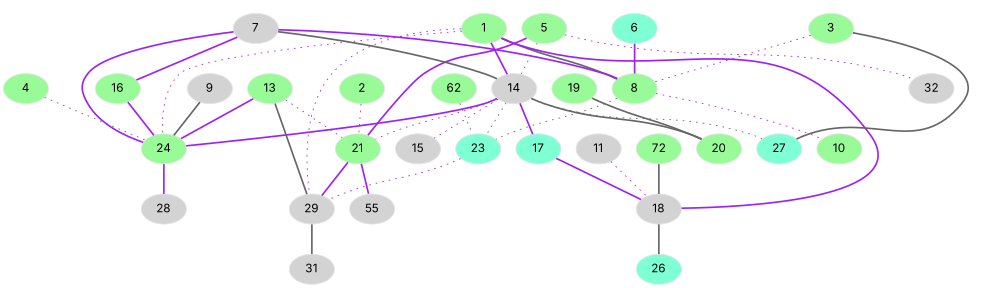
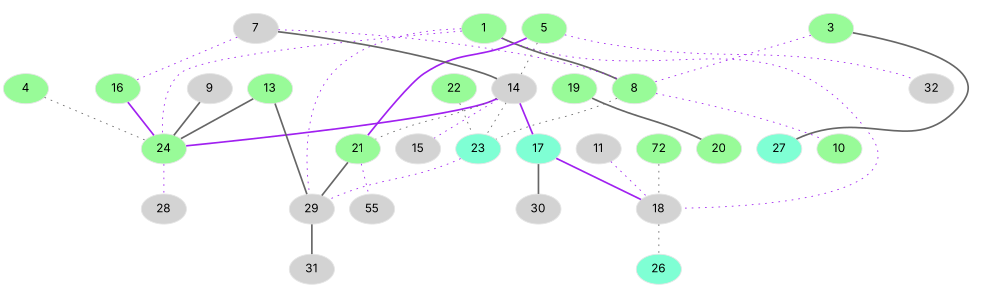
(635, 28) -> none
(450, 43) -> (450, 43)
(109, 59) -> none
(187, 59) -> (187, 59)
(499, 59) -> none
(811, 81) -> (811, 81)
(362, 89) -> none
(454, 89) -> (454, 89)
(217, 119) -> (217, 119)
(617, 119) -> none
(430, 120) -> (430, 120)
(670, 120) -> none
(317, 121) -> none
(164, 179) -> (164, 179)
(335, 179) -> (335, 179)
(365, 179) -> (365, 179)
(659, 179) -> (659, 179)
none -> (538, 209)
(659, 239) -> (659, 239)
